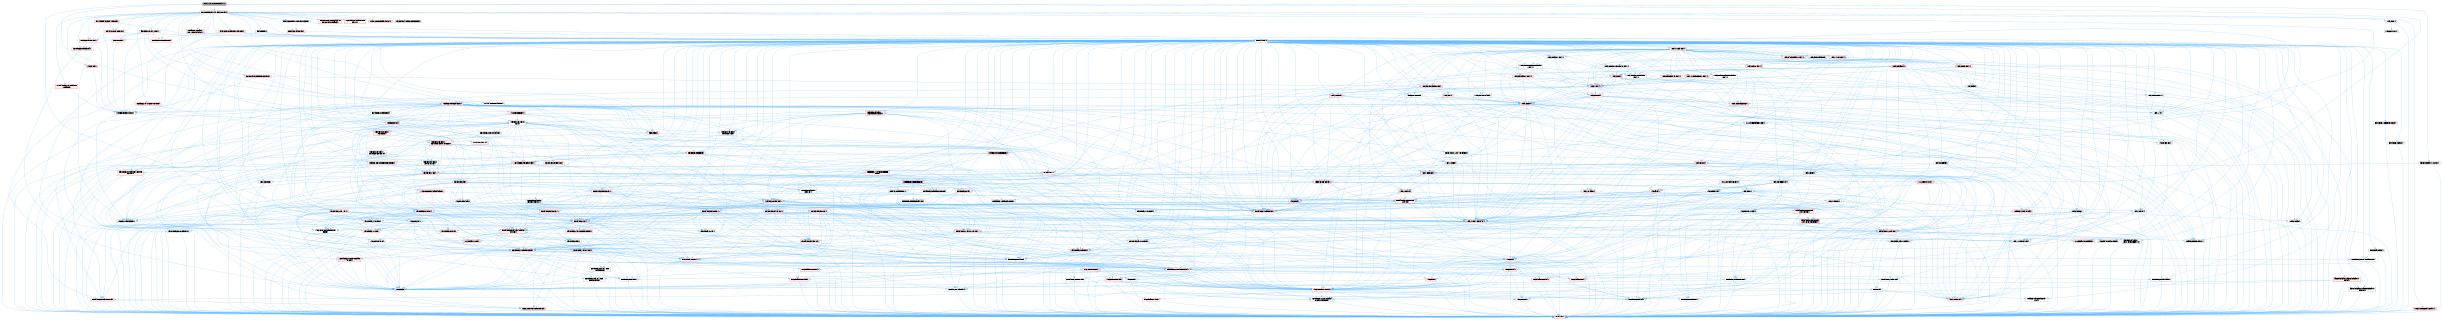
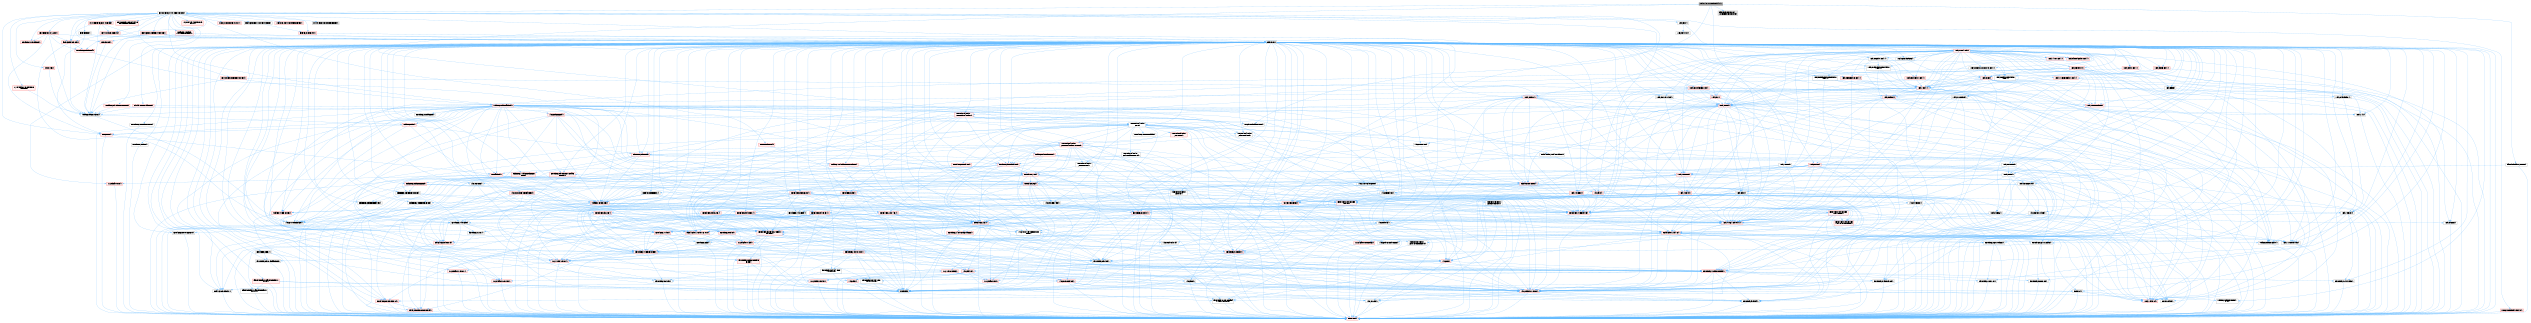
none -> (1728, 13)
(408, 21) -> (326, 23)
none -> (289, 23)
(1261, 41) -> (1272, 42)
(1294, 201) -> (1290, 203)
(1151, 300) -> none
(1689, 300) -> (2168, 301)
